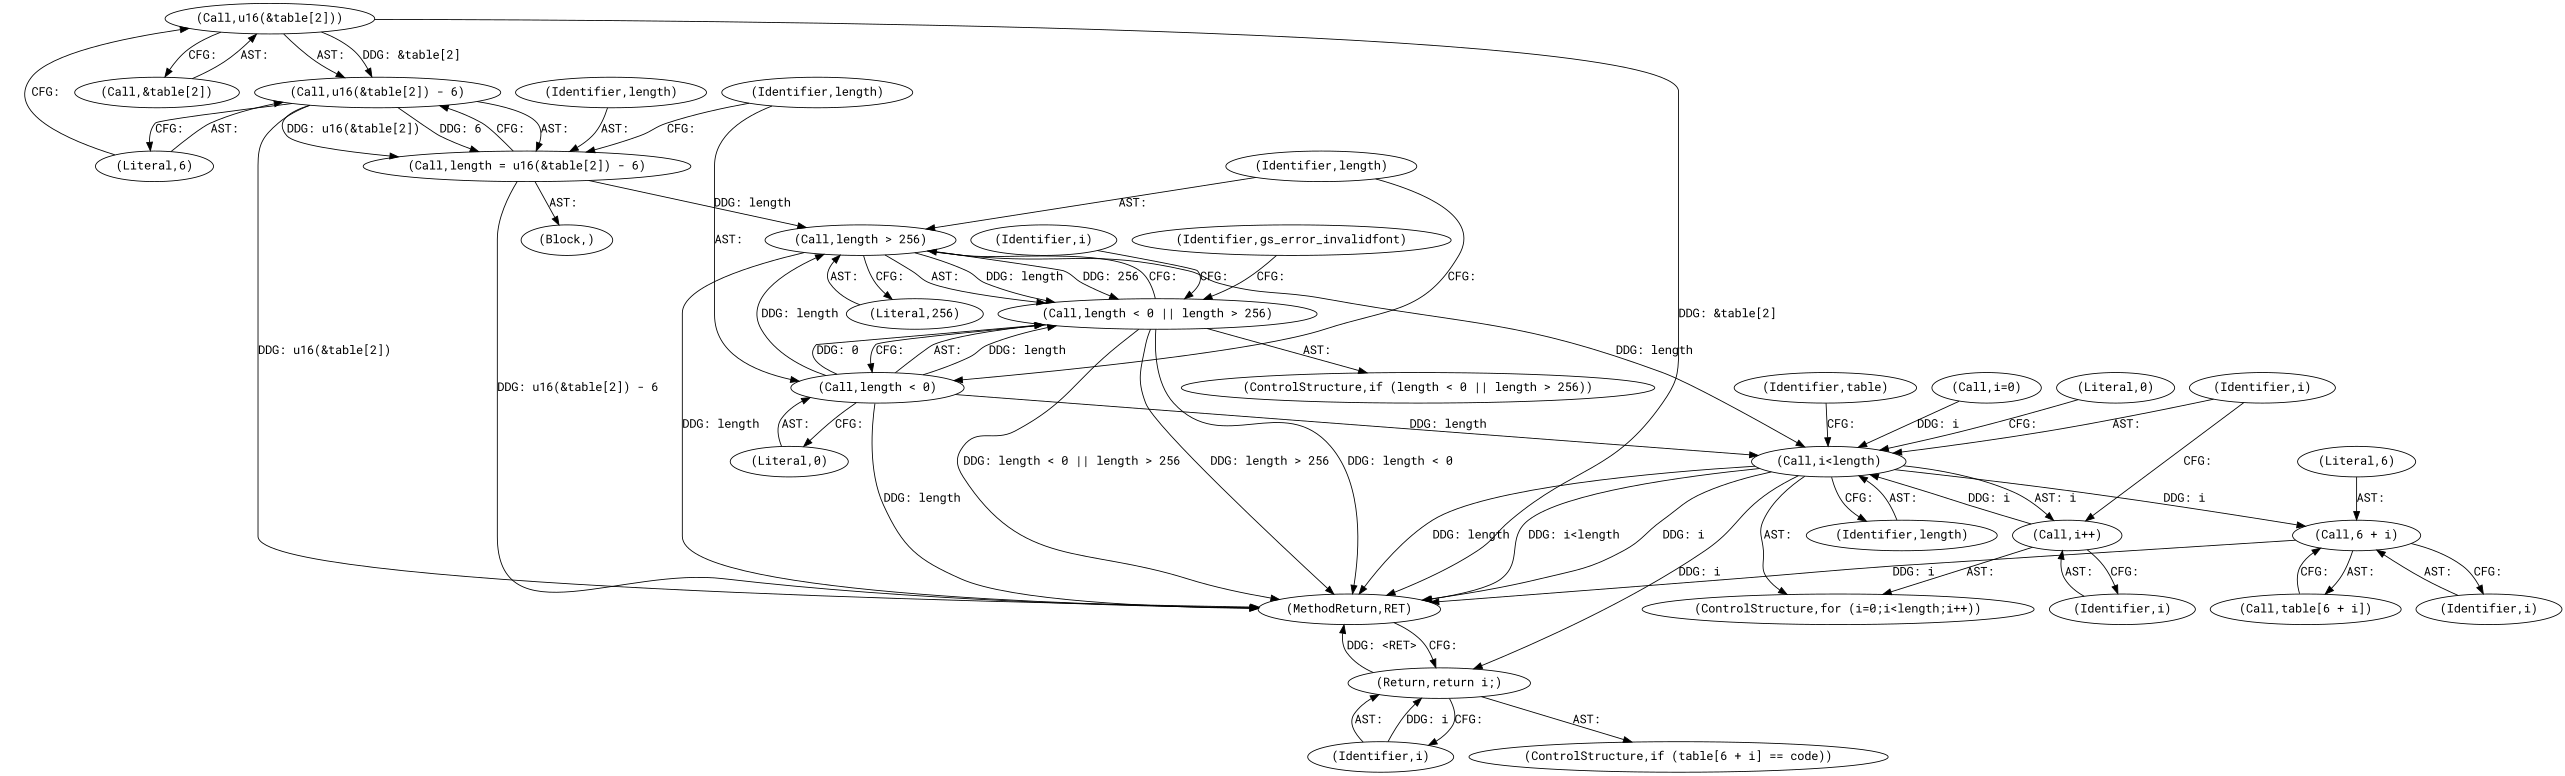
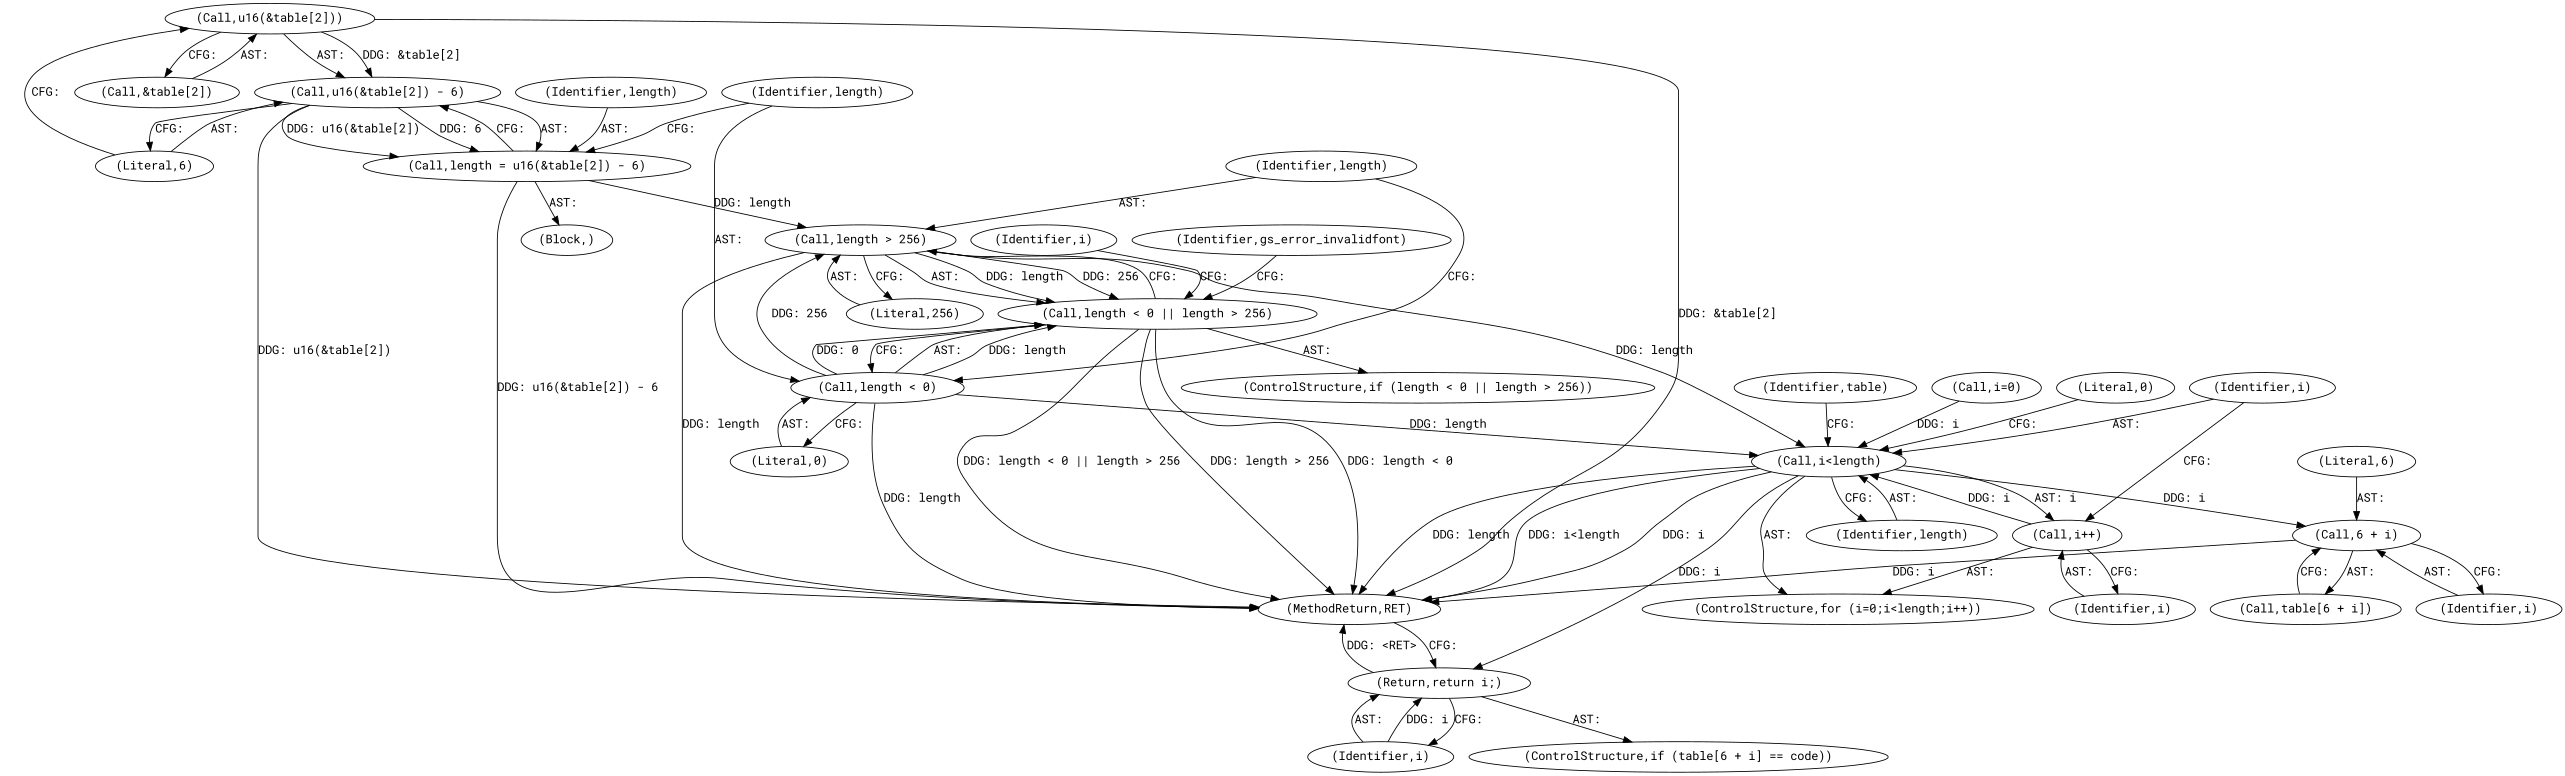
(800, 314) -> (800, 314)
